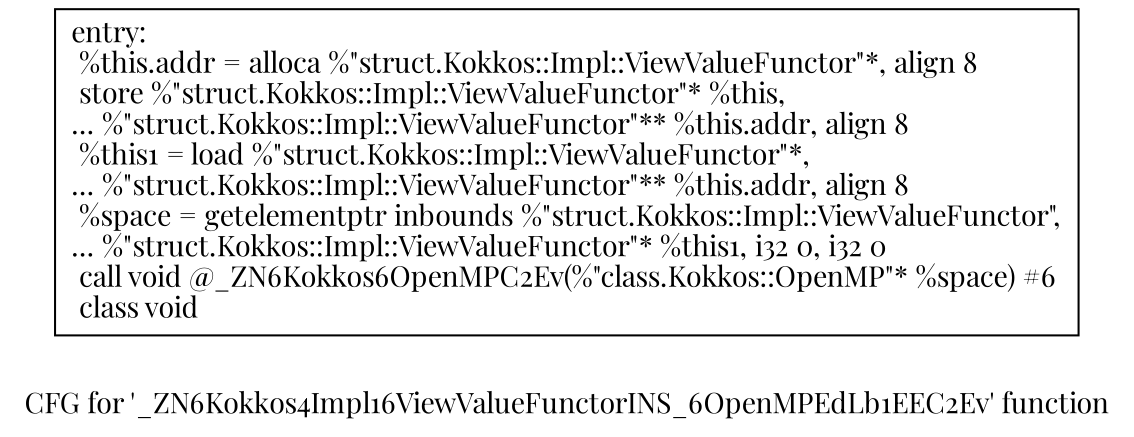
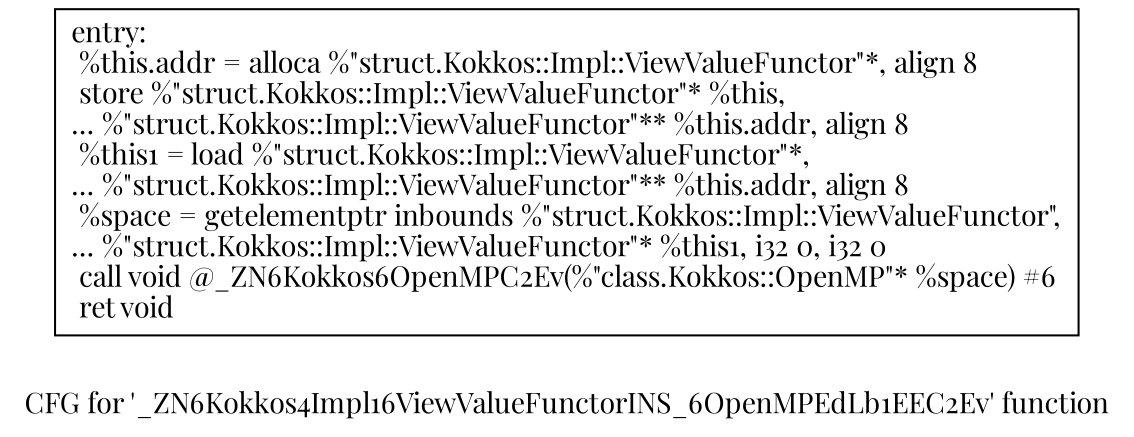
(136, 309) -> (123, 309)
